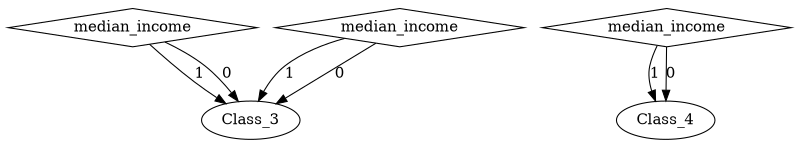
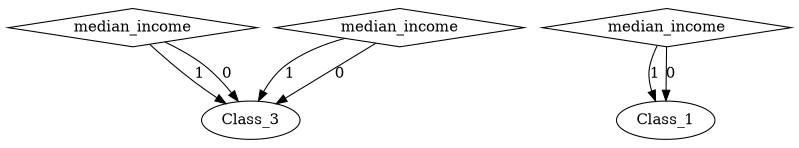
(666, 120) -> (666, 120)
